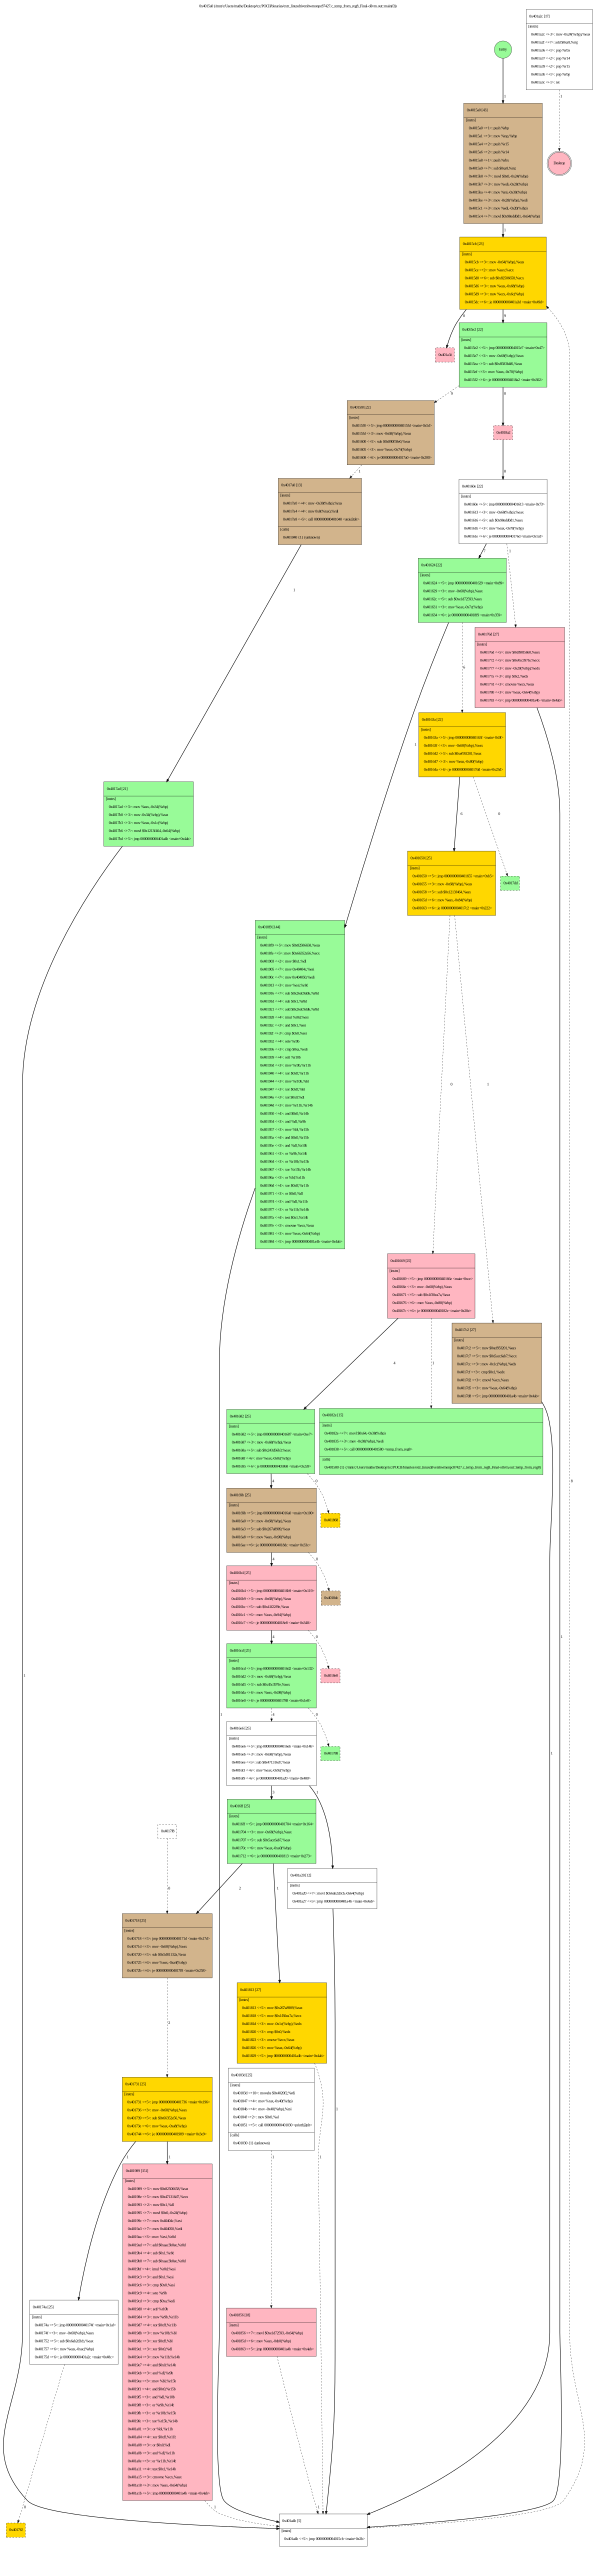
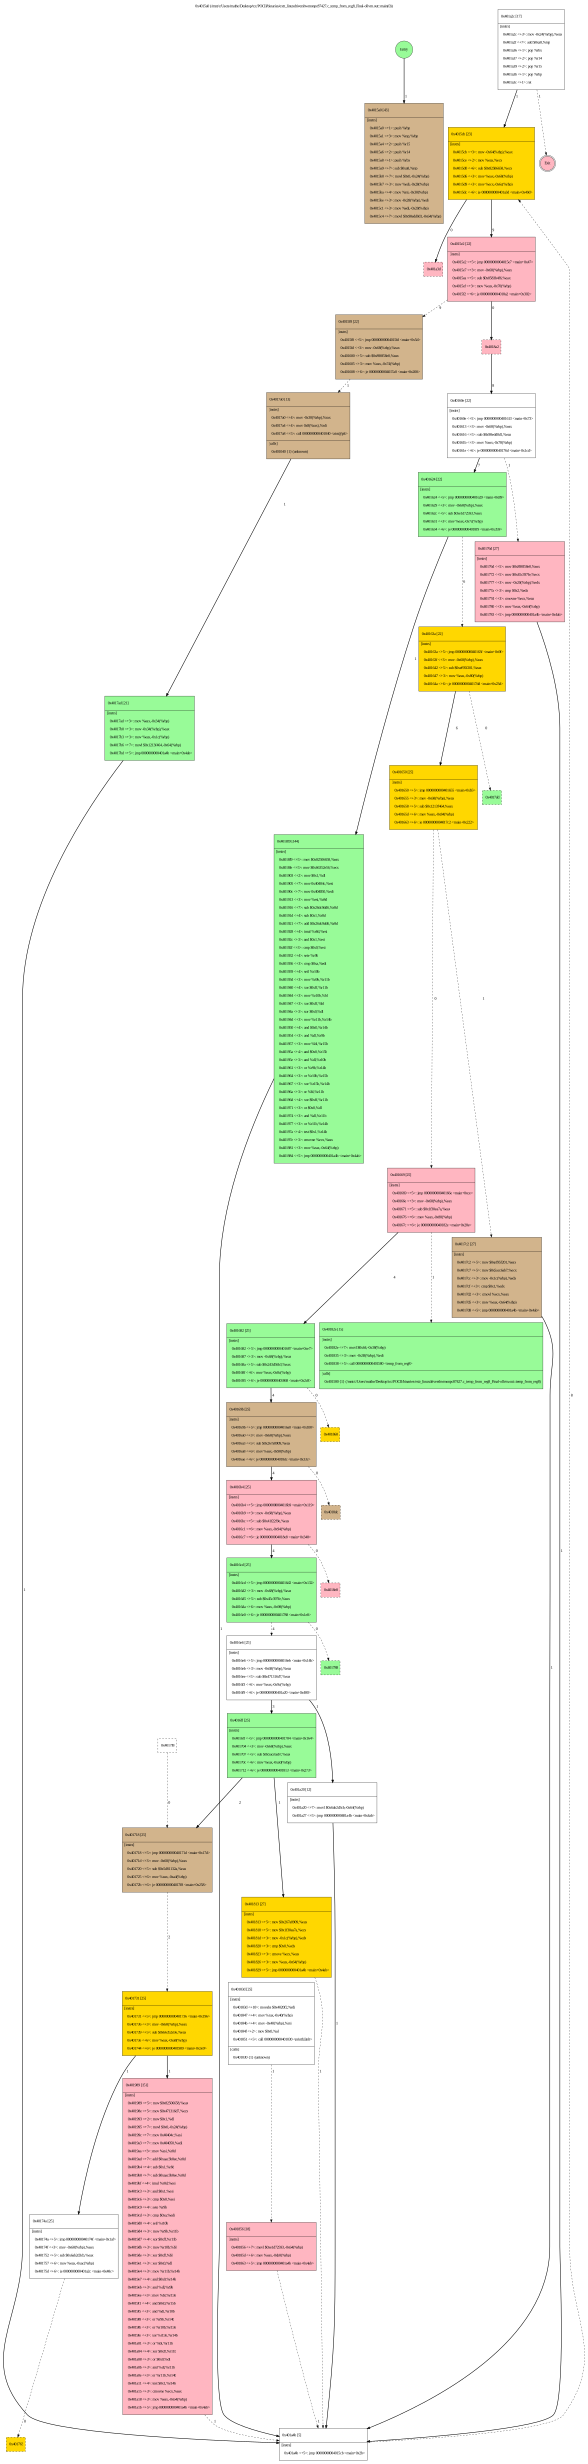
(559, 163) -> (547, 163)
(503, 229) -> (511, 107)
(503, 355) -> (491, 269)
